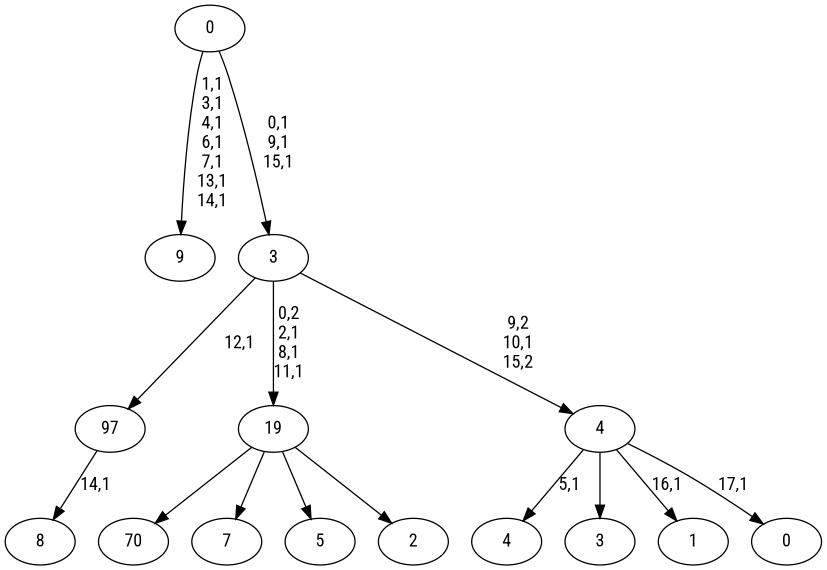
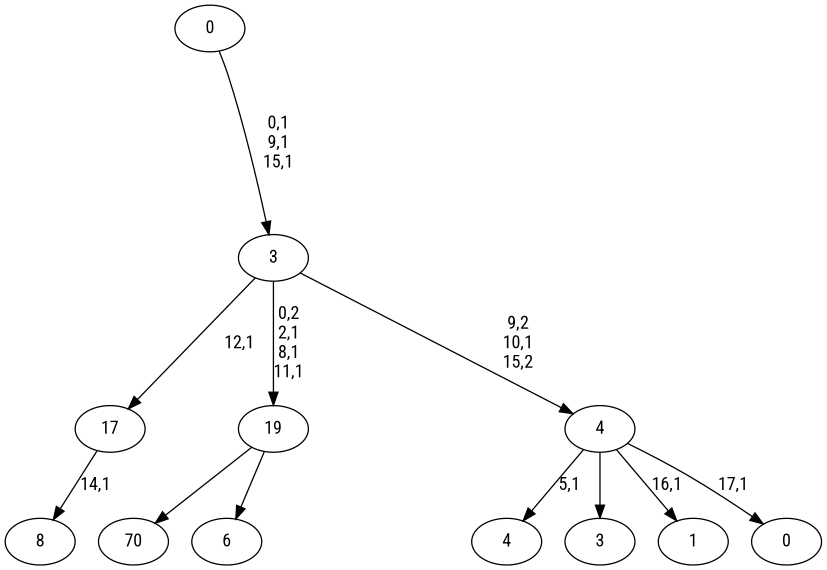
(180, 258) -> none
(110, 429) -> (110, 429)
(227, 542) -> (227, 542)
(320, 542) -> none
(413, 542) -> none
